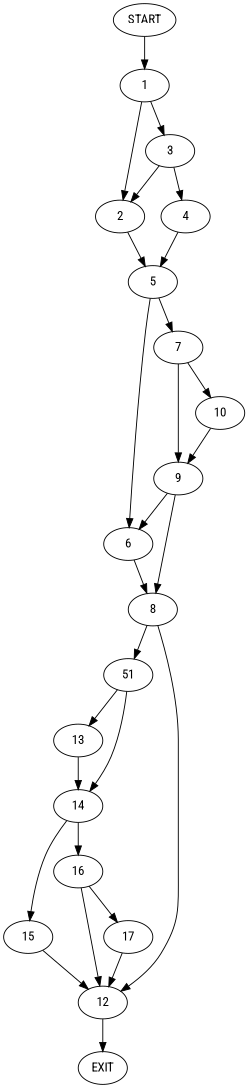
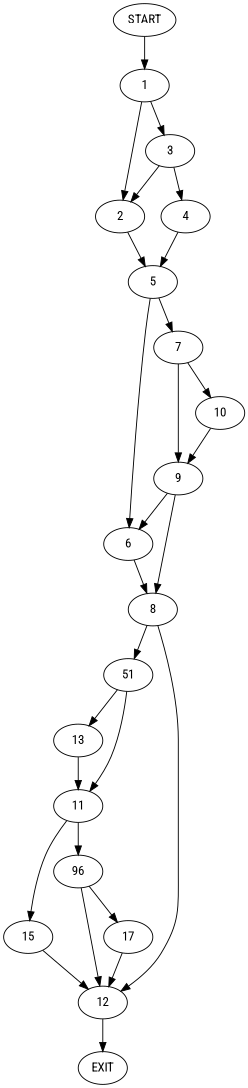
(78, 806) -> (78, 806)
(78, 872) -> (78, 872)
